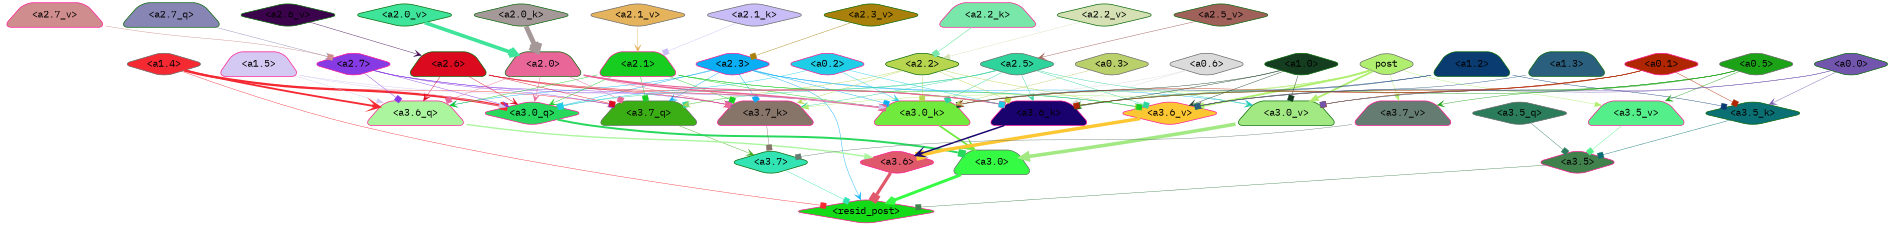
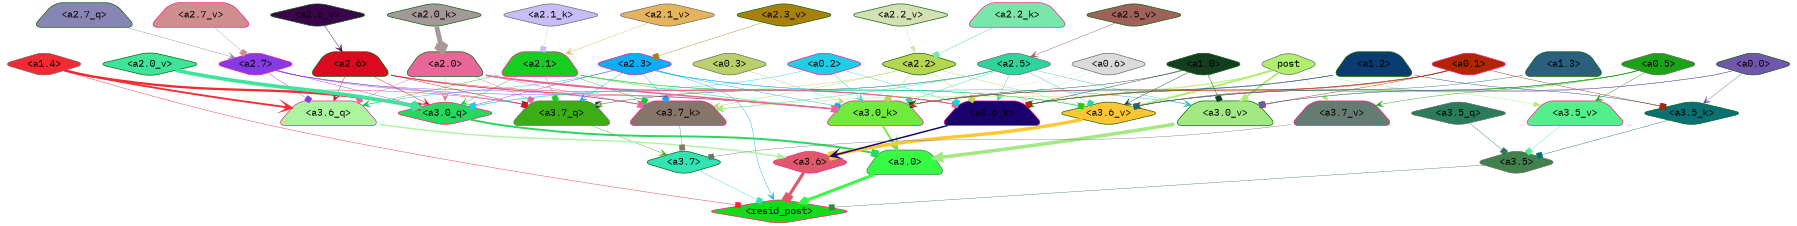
(468, 37) -> (270, 86)
(259, 64) -> none
(637, 88) -> (545, 87)
(844, 89) -> (799, 90)
(1170, 113) -> (1109, 113)
(1578, 162) -> (1516, 162)
